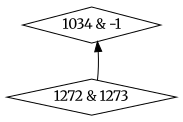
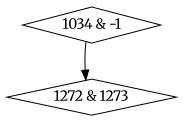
(98, 66) -> (85, 56)
